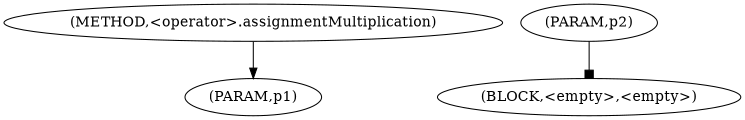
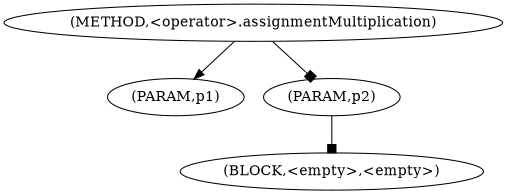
none -> (289, 57)
